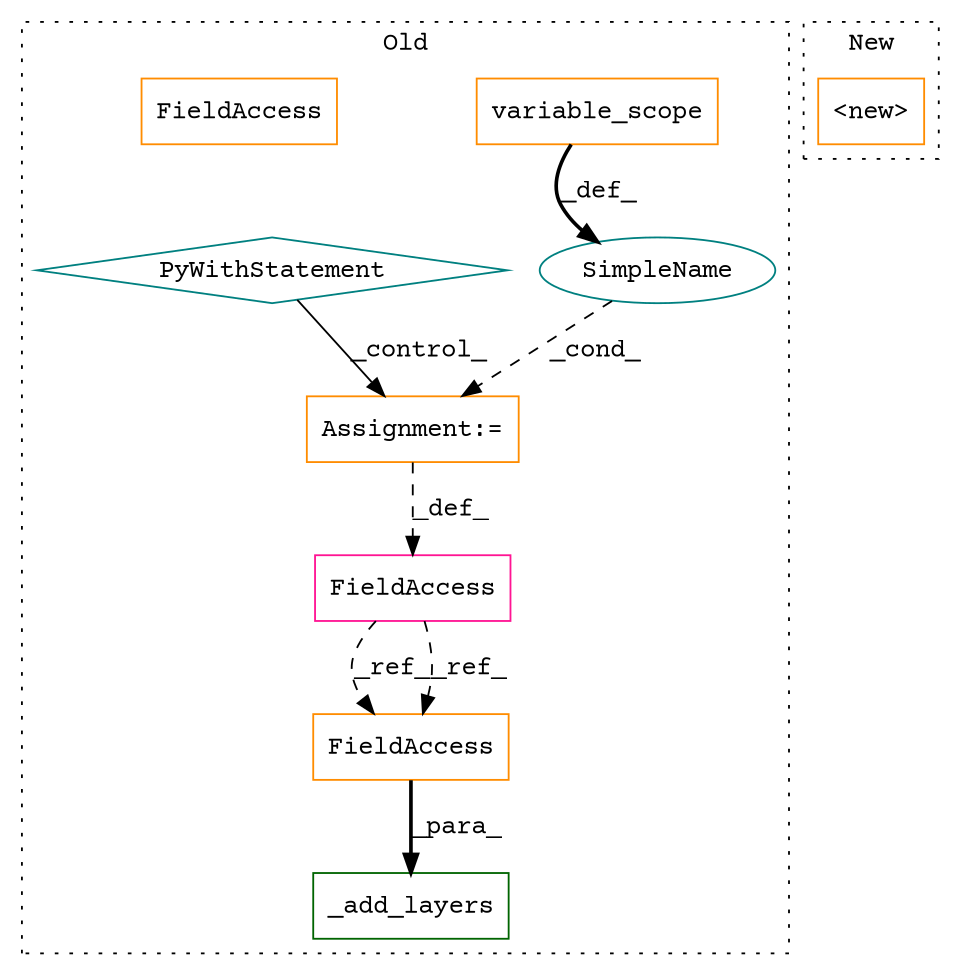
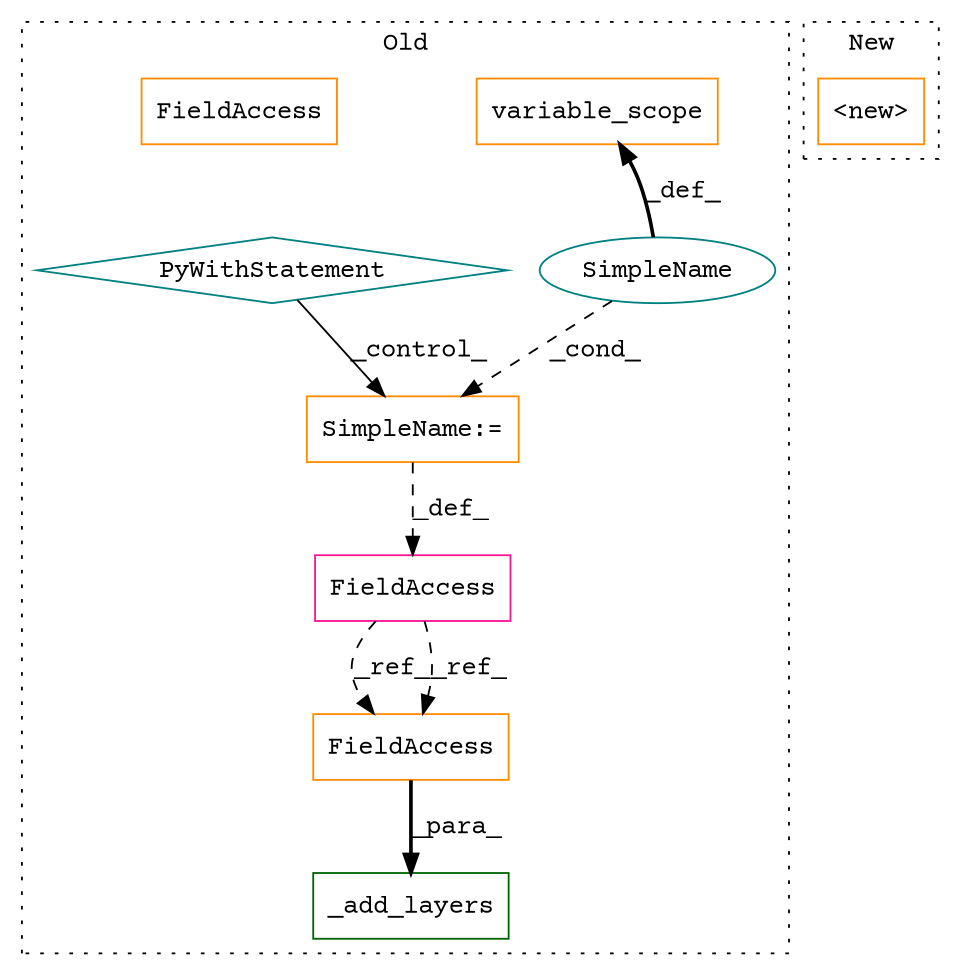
(556, 190) -> (645, 198)
(413, 429) -> (413, 429)
